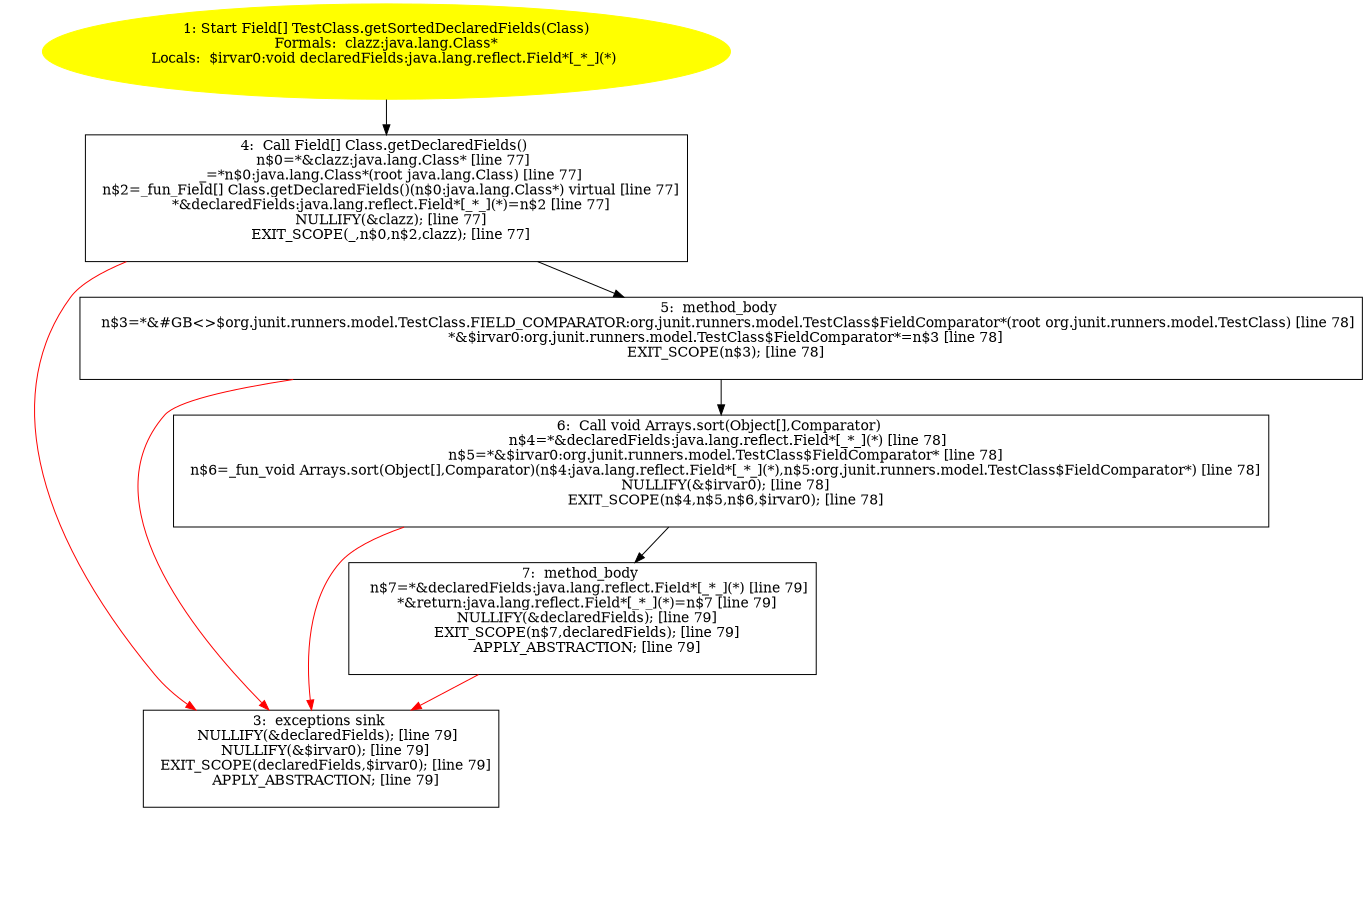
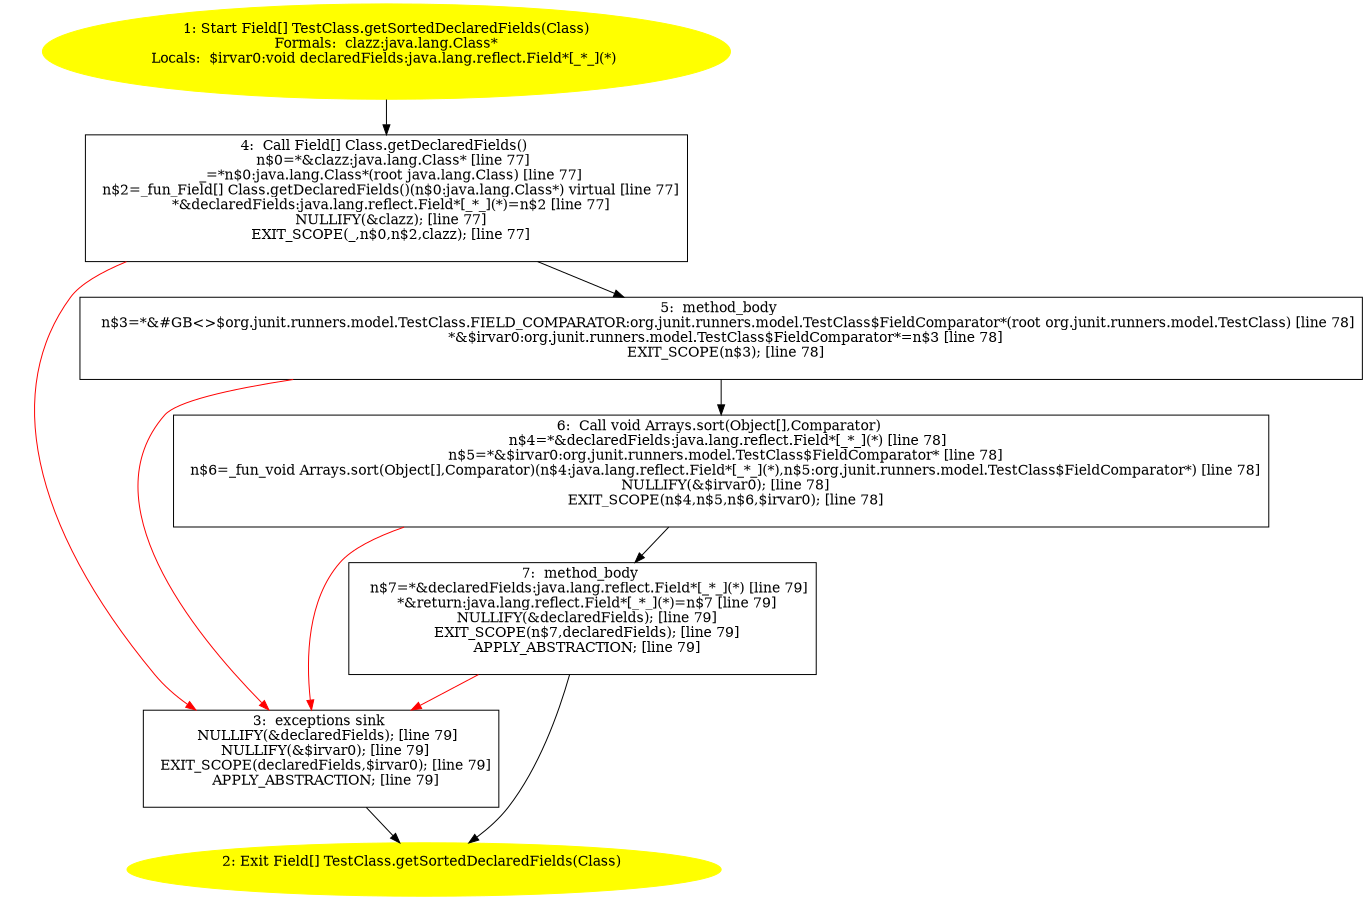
none -> (424, 870)
